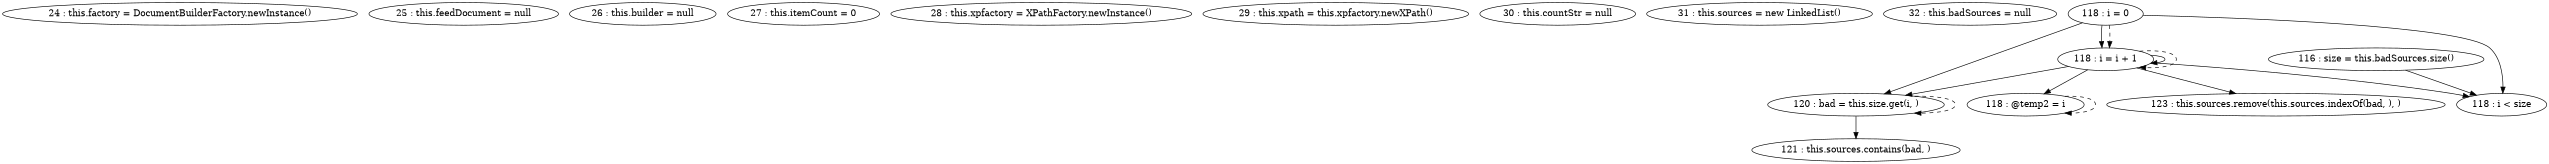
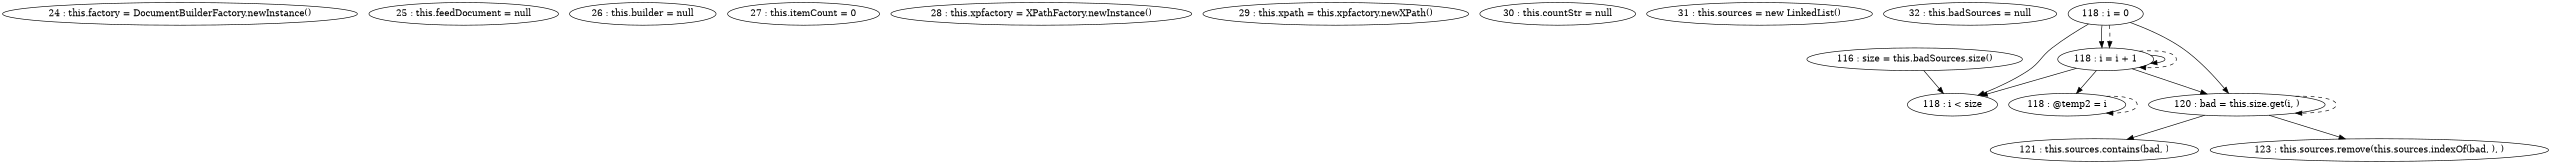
(2183, 80) -> (2304, 126)
